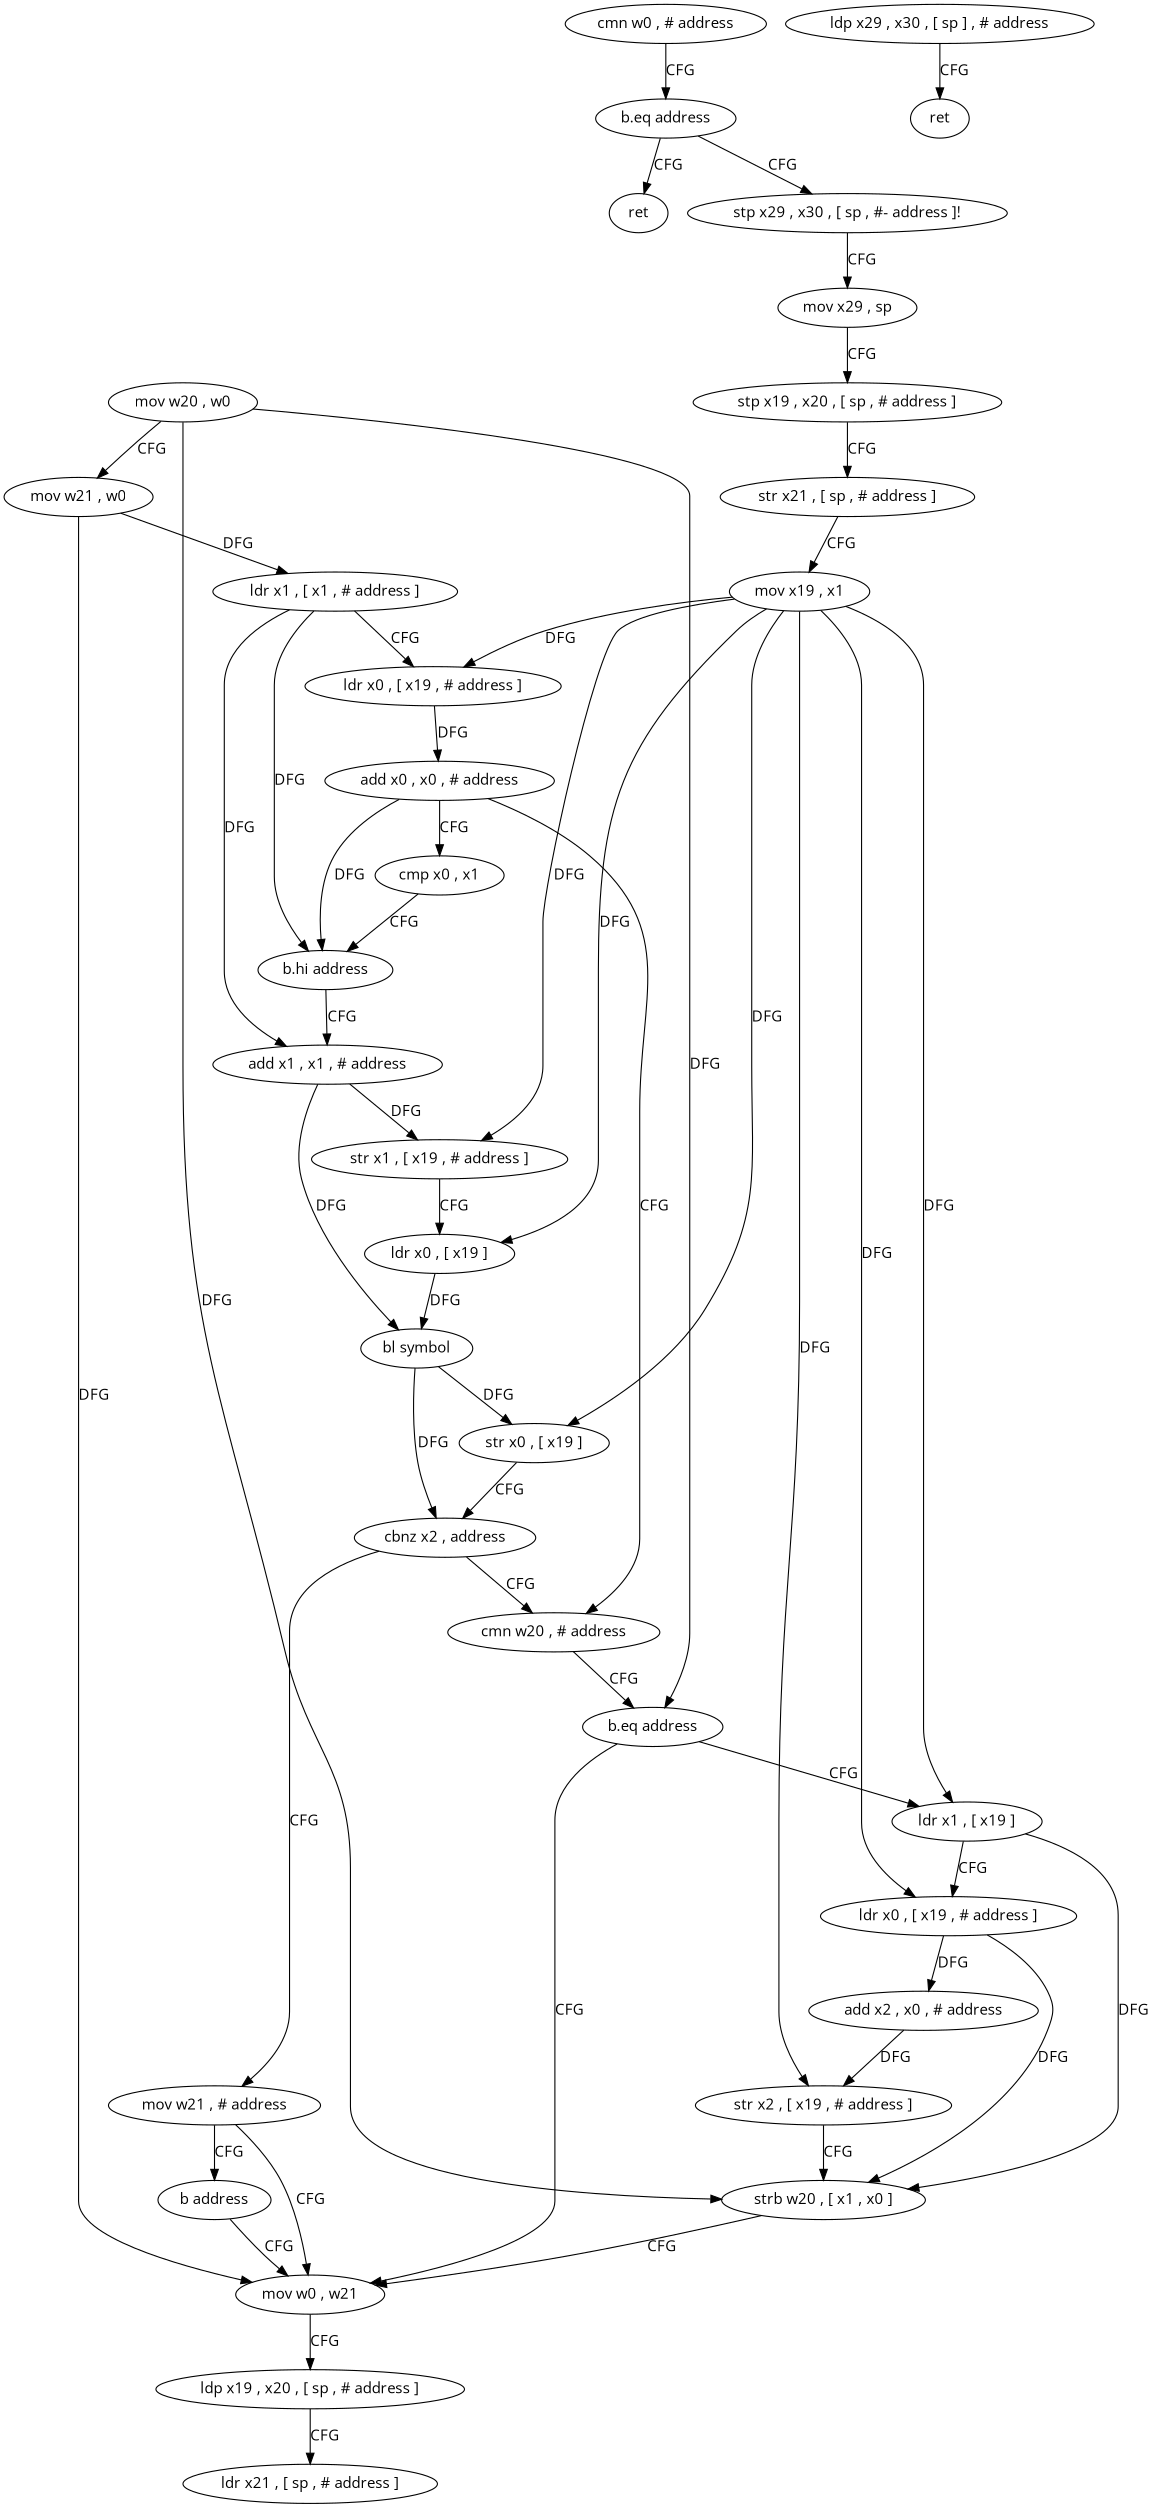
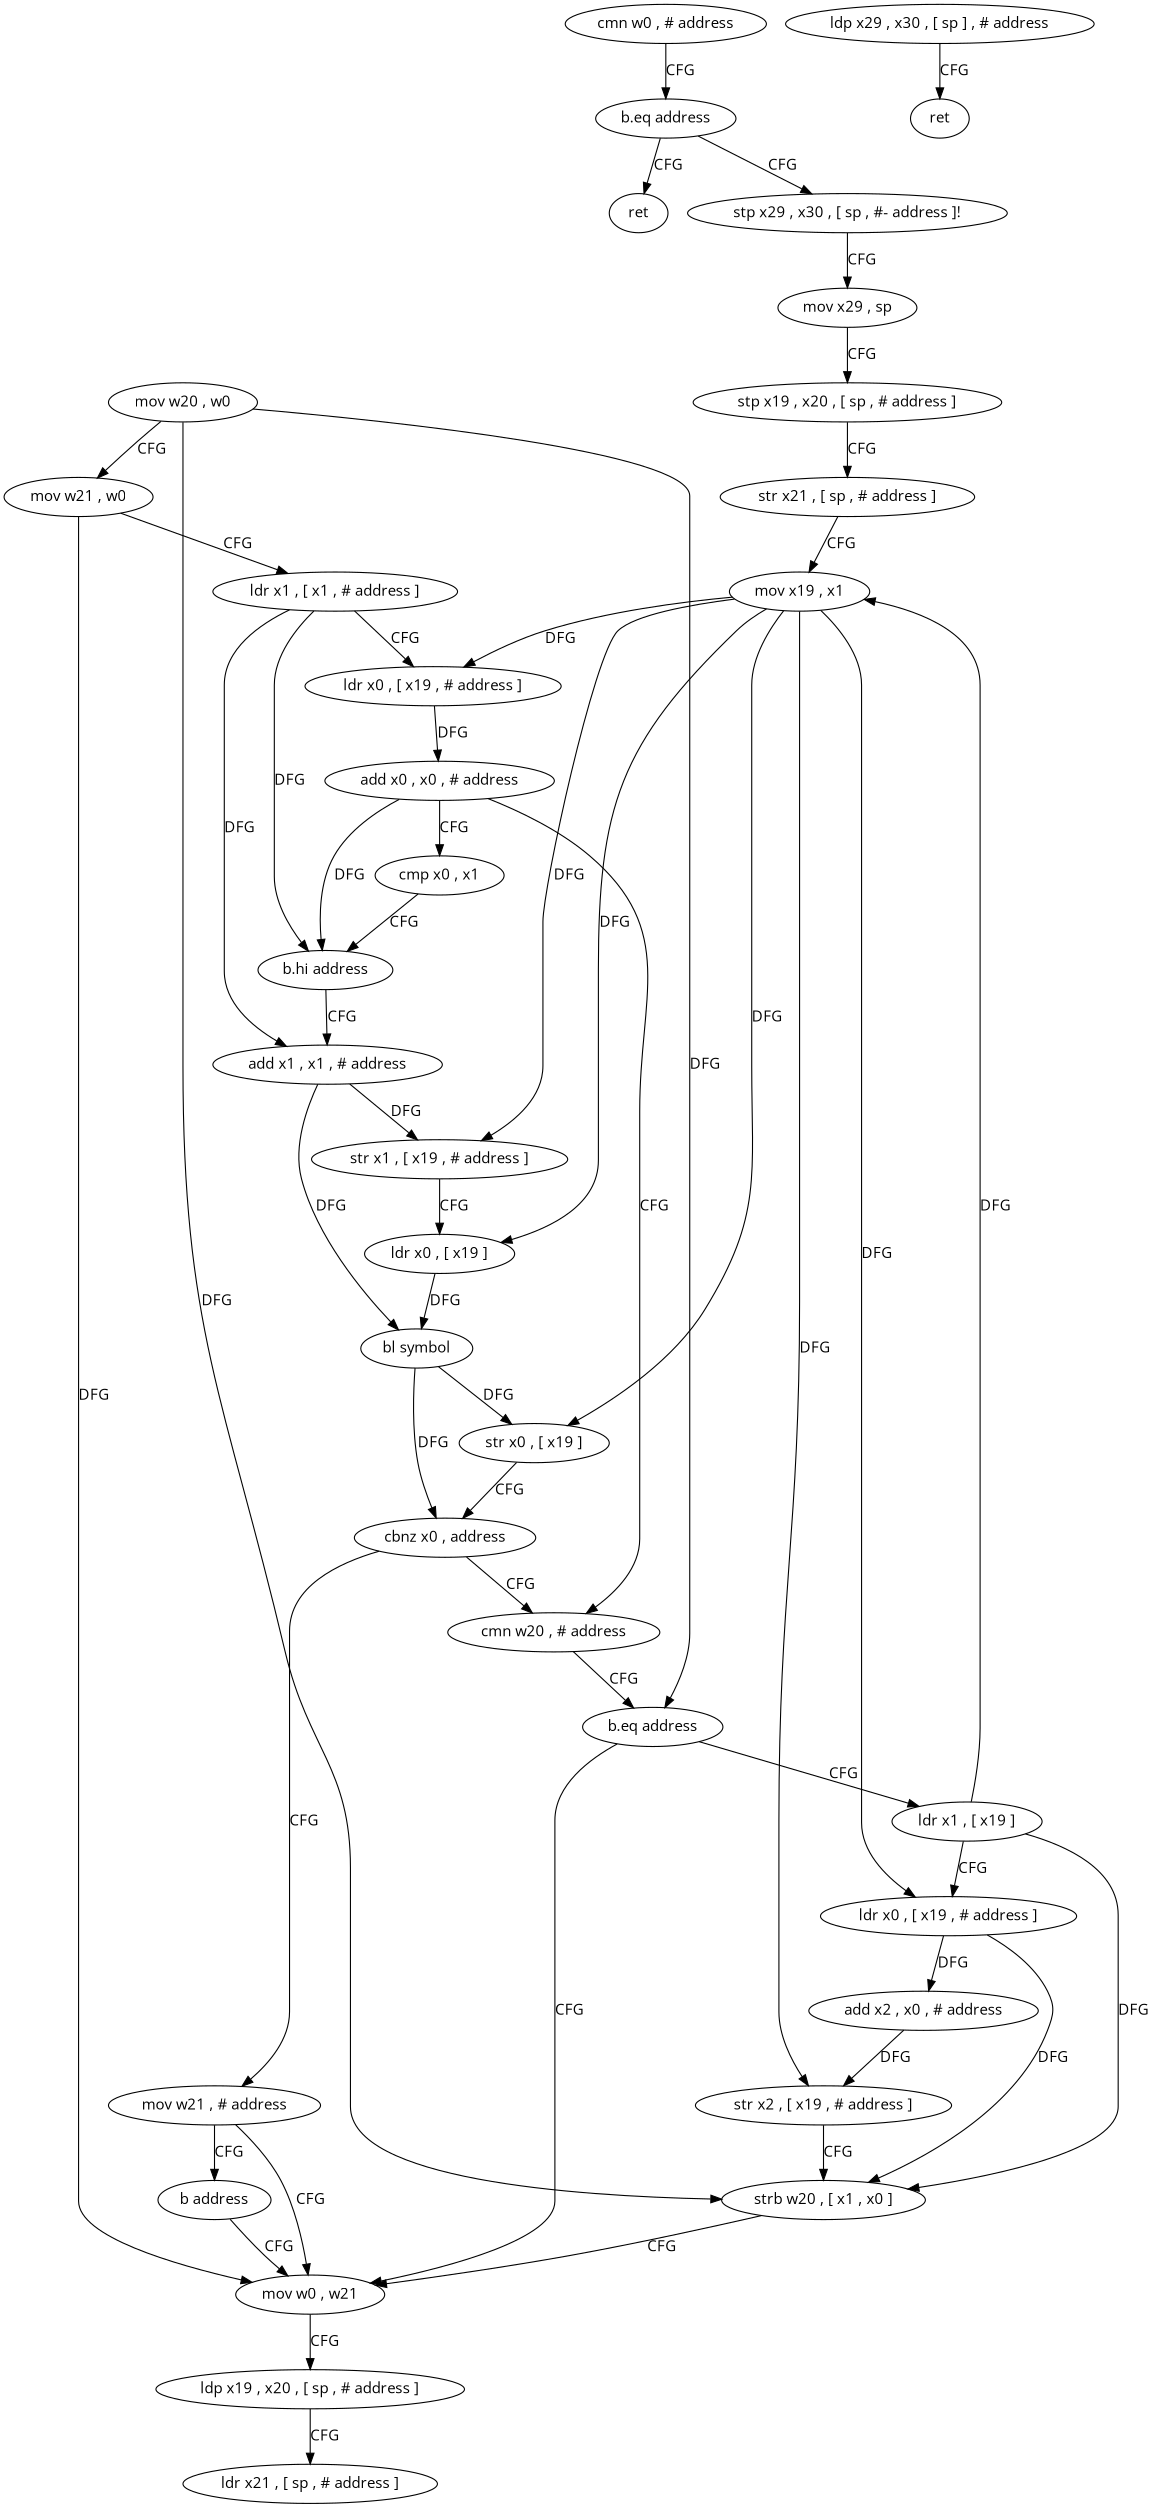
(238, 544) -> (238, 544)
(924, 1183) -> (980, 1171)
(445, 1538) -> (445, 1538)
